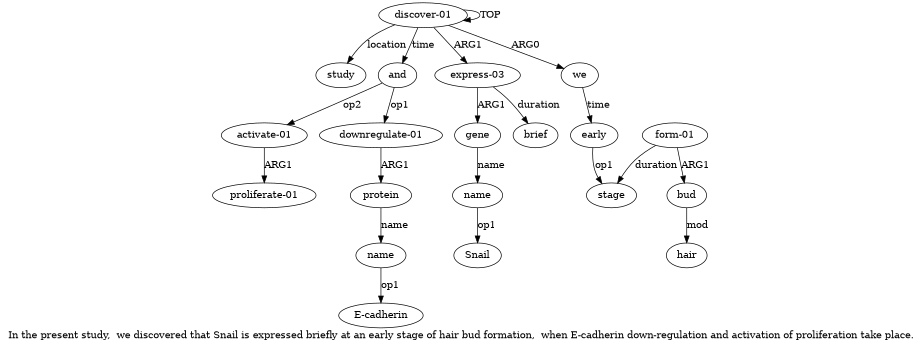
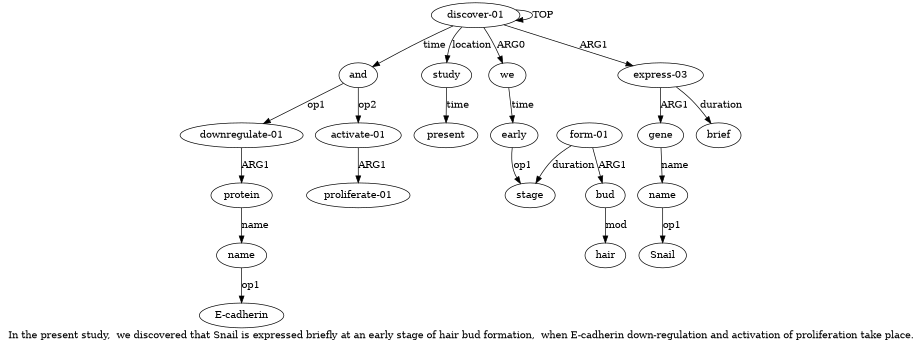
none -> (446, 135)
